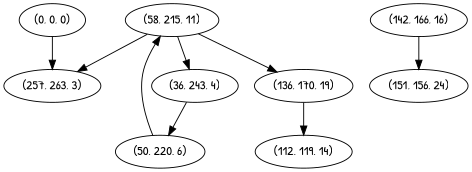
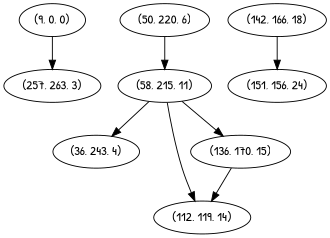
(52, 20) -> (52, 20)
(419, 20) -> (277, 20)
(117, 51) -> (177, 148)
(304, 86) -> (241, 152)
(180, 115) -> none
